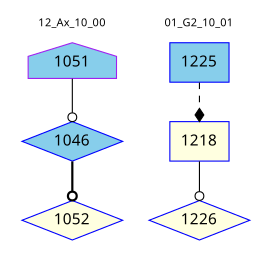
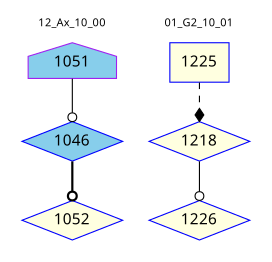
(199, 62) -> (199, 62)
(199, 141) -> (199, 141)
